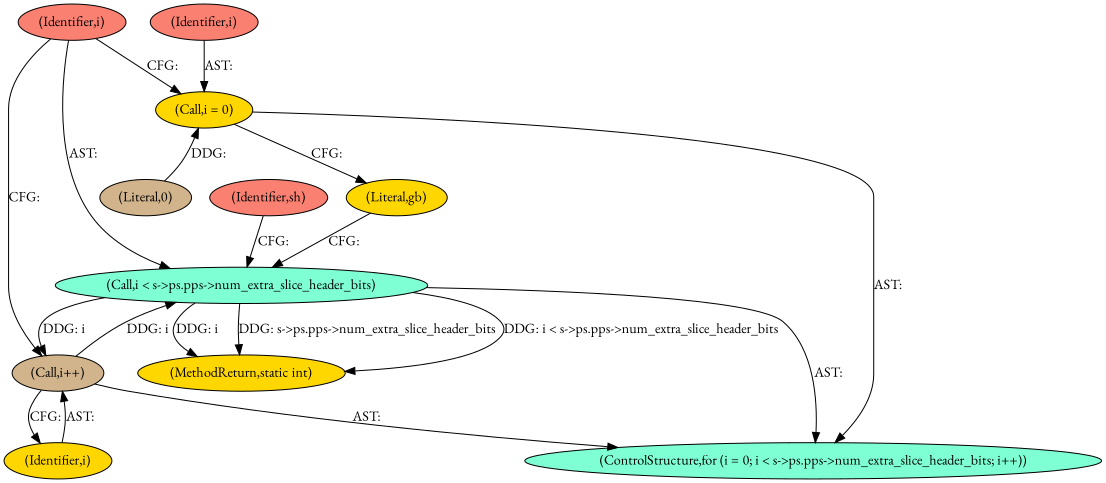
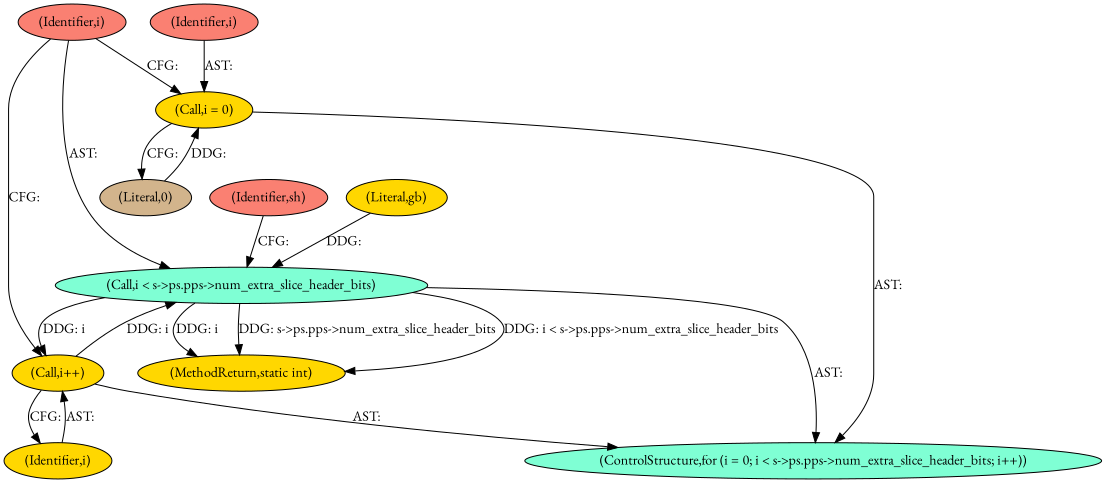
(296, 152) -> (150, 142)
(346, 241) -> (346, 241)
(58, 373) -> (58, 373)
